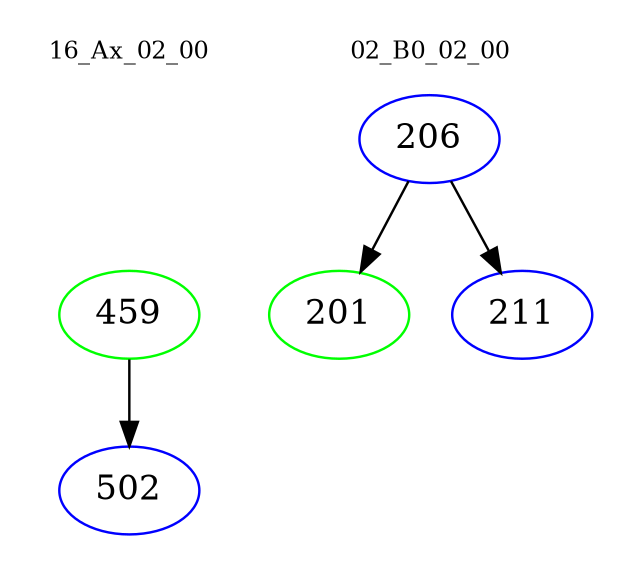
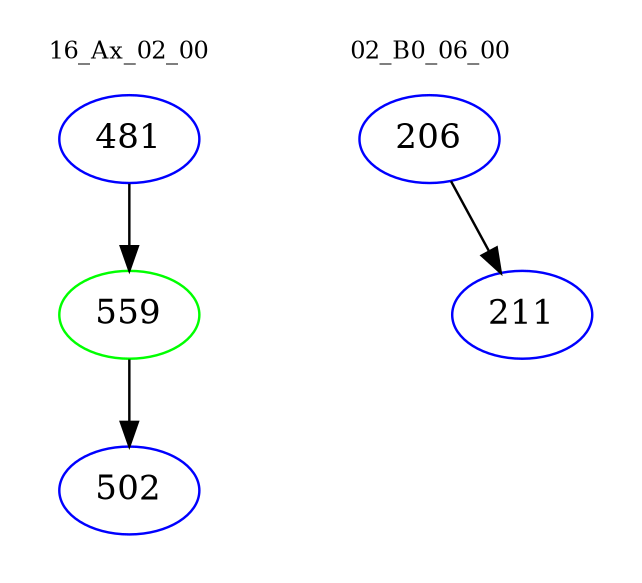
(431, 52) -> (431, 52)
none -> (129, 139)
(129, 315) -> (129, 315)
(339, 315) -> none
